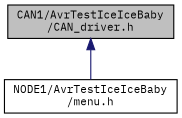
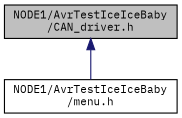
(91, 22) -> (91, 22)
